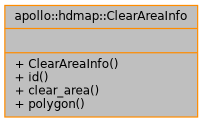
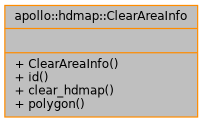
(57, 91) -> (64, 91)
